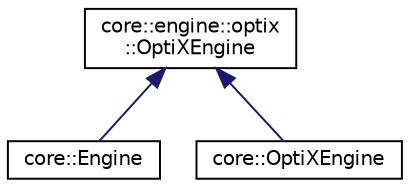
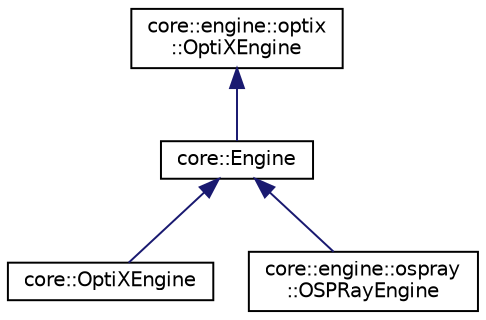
(257, 112) -> (167, 227)
none -> (363, 281)
